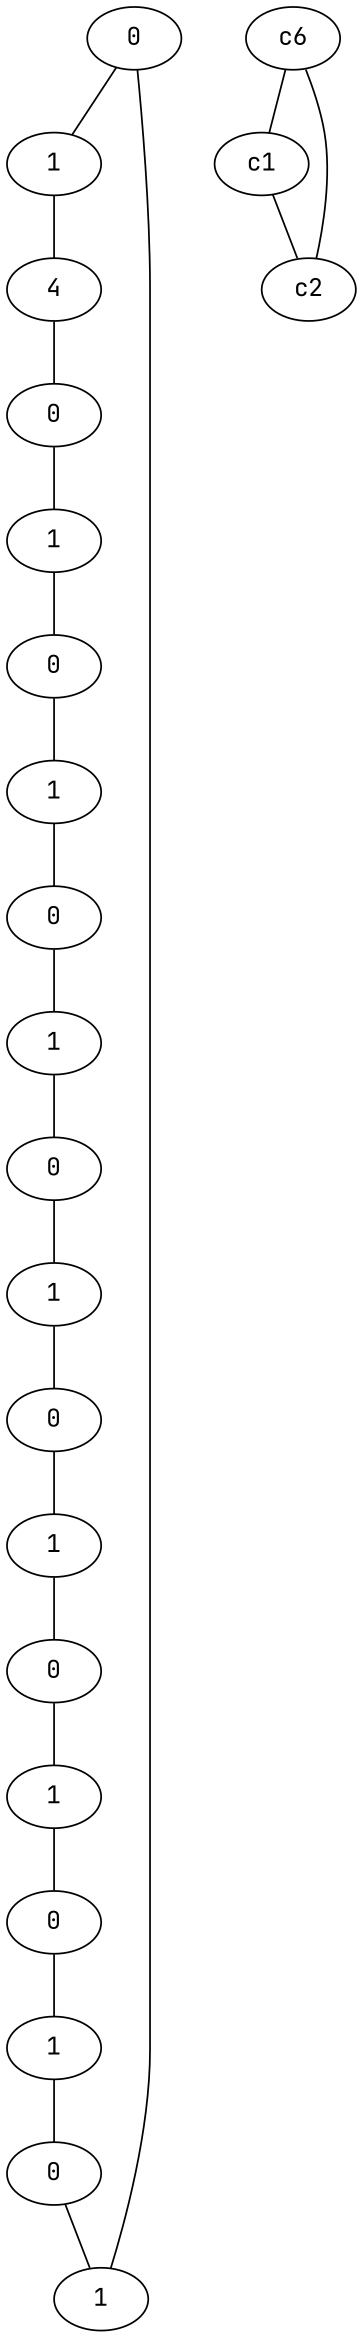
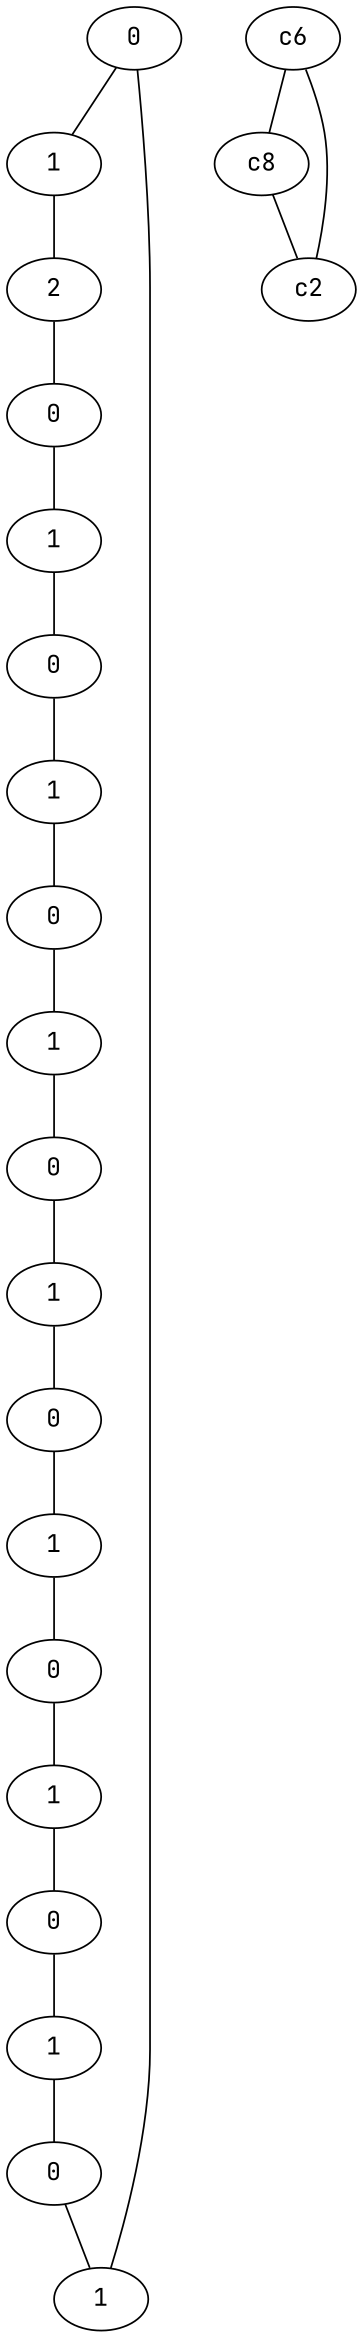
(262, 164) -> (262, 164)
(54, 290) -> (54, 290)
